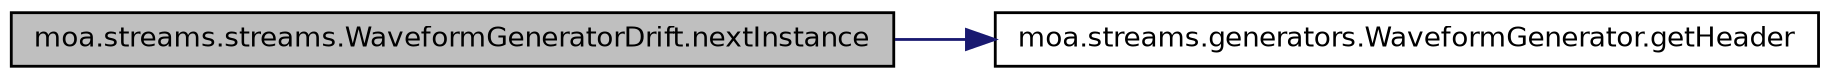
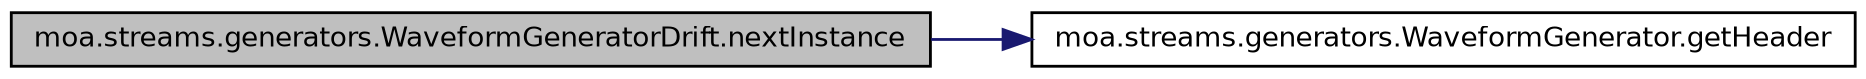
(453, 39) -> (471, 39)
